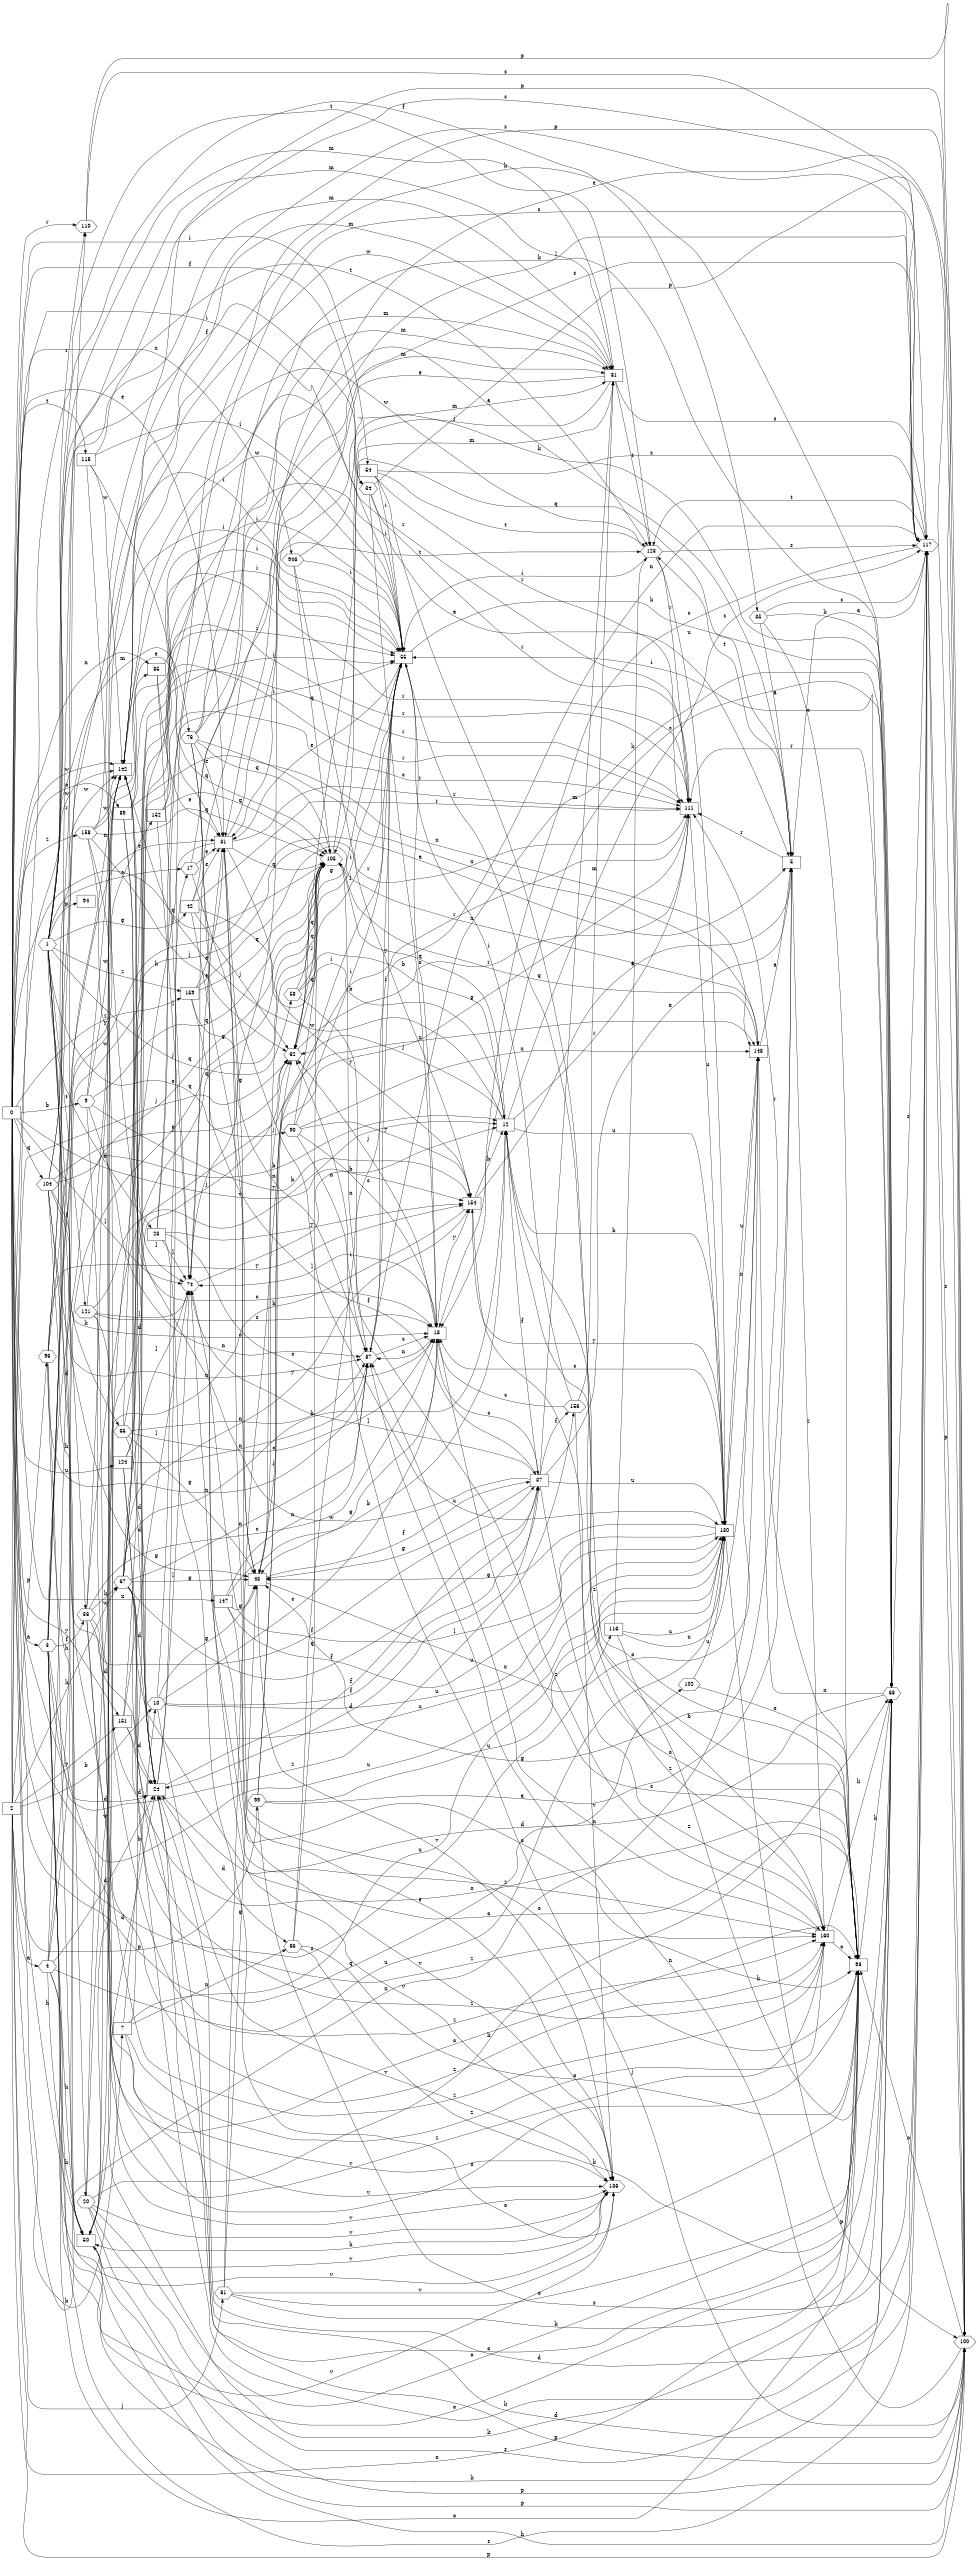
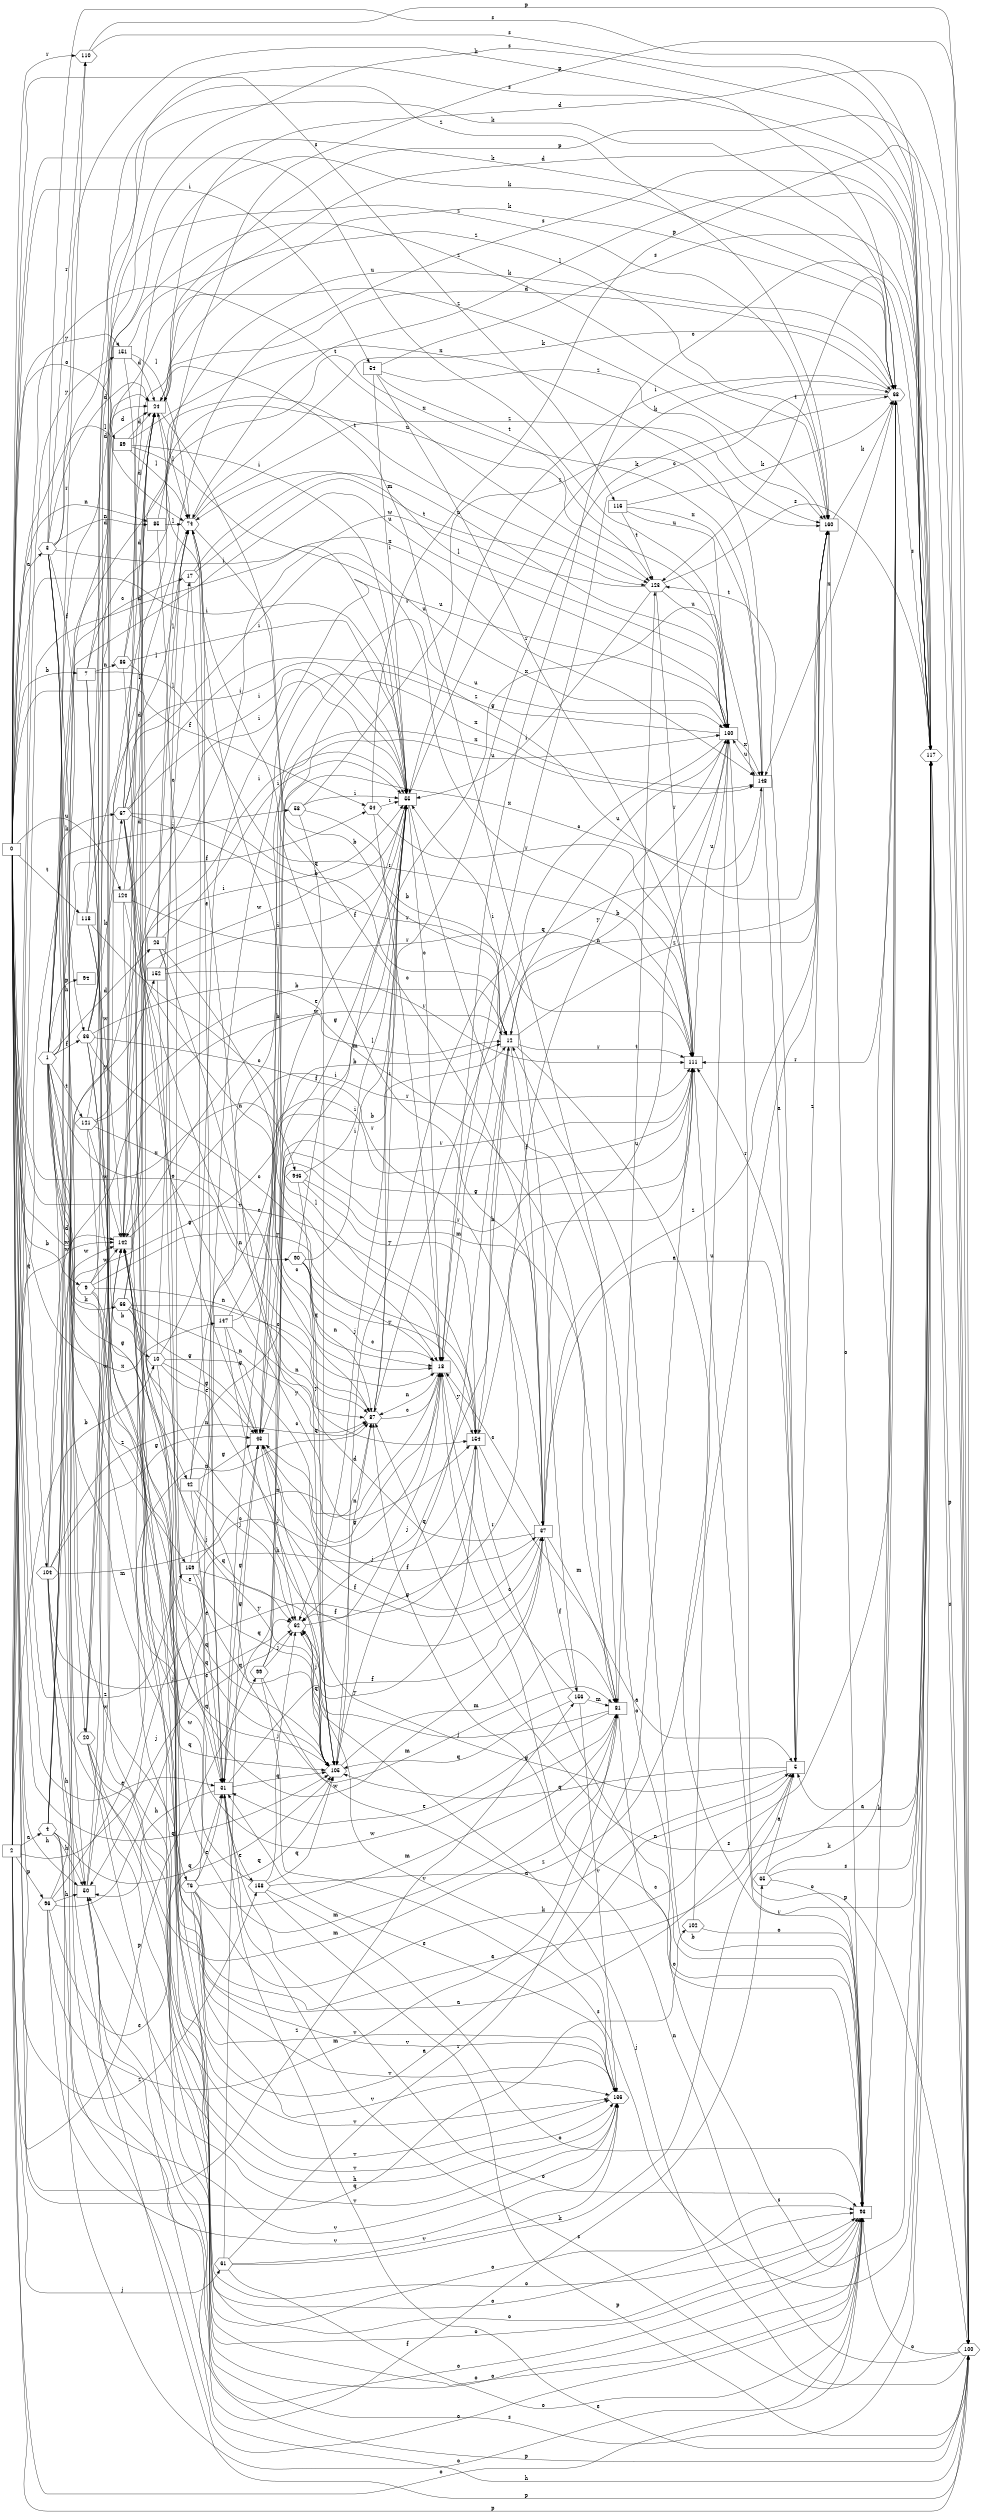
(155, 657) -> (236, 1849)
none -> (466, 1758)
(447, 1855) -> (208, 2003)
(216, 1873) -> (140, 482)
